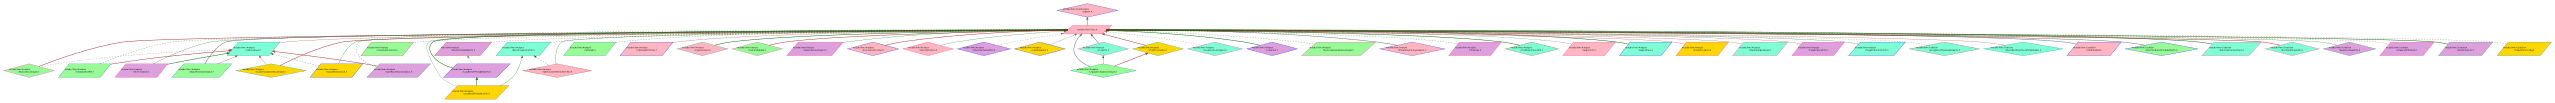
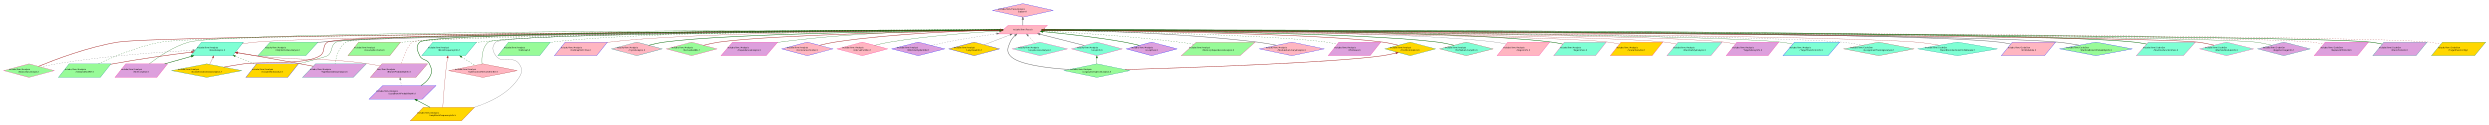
(1646, 49) -> (1580, 49)
(227, 60) -> (302, 59)
(515, 75) -> (445, 83)
